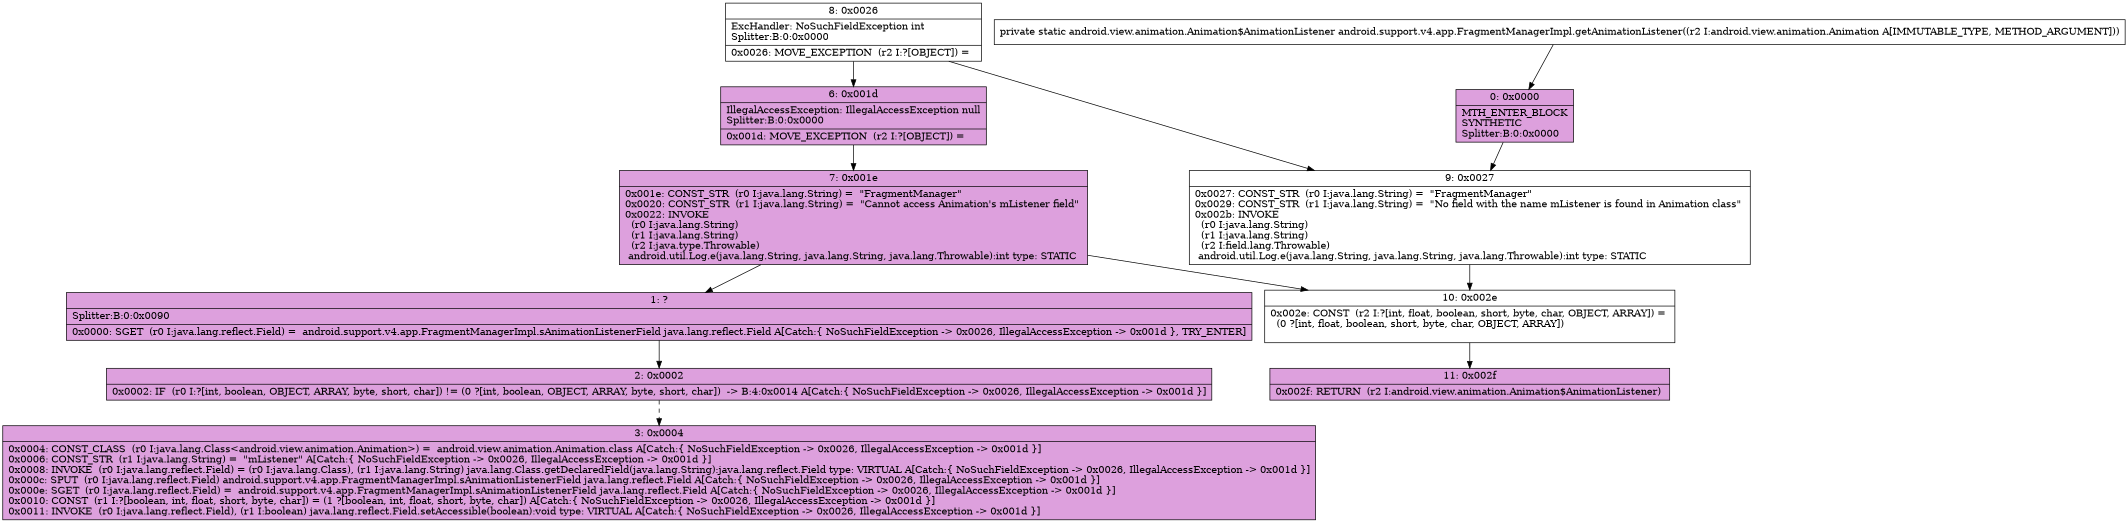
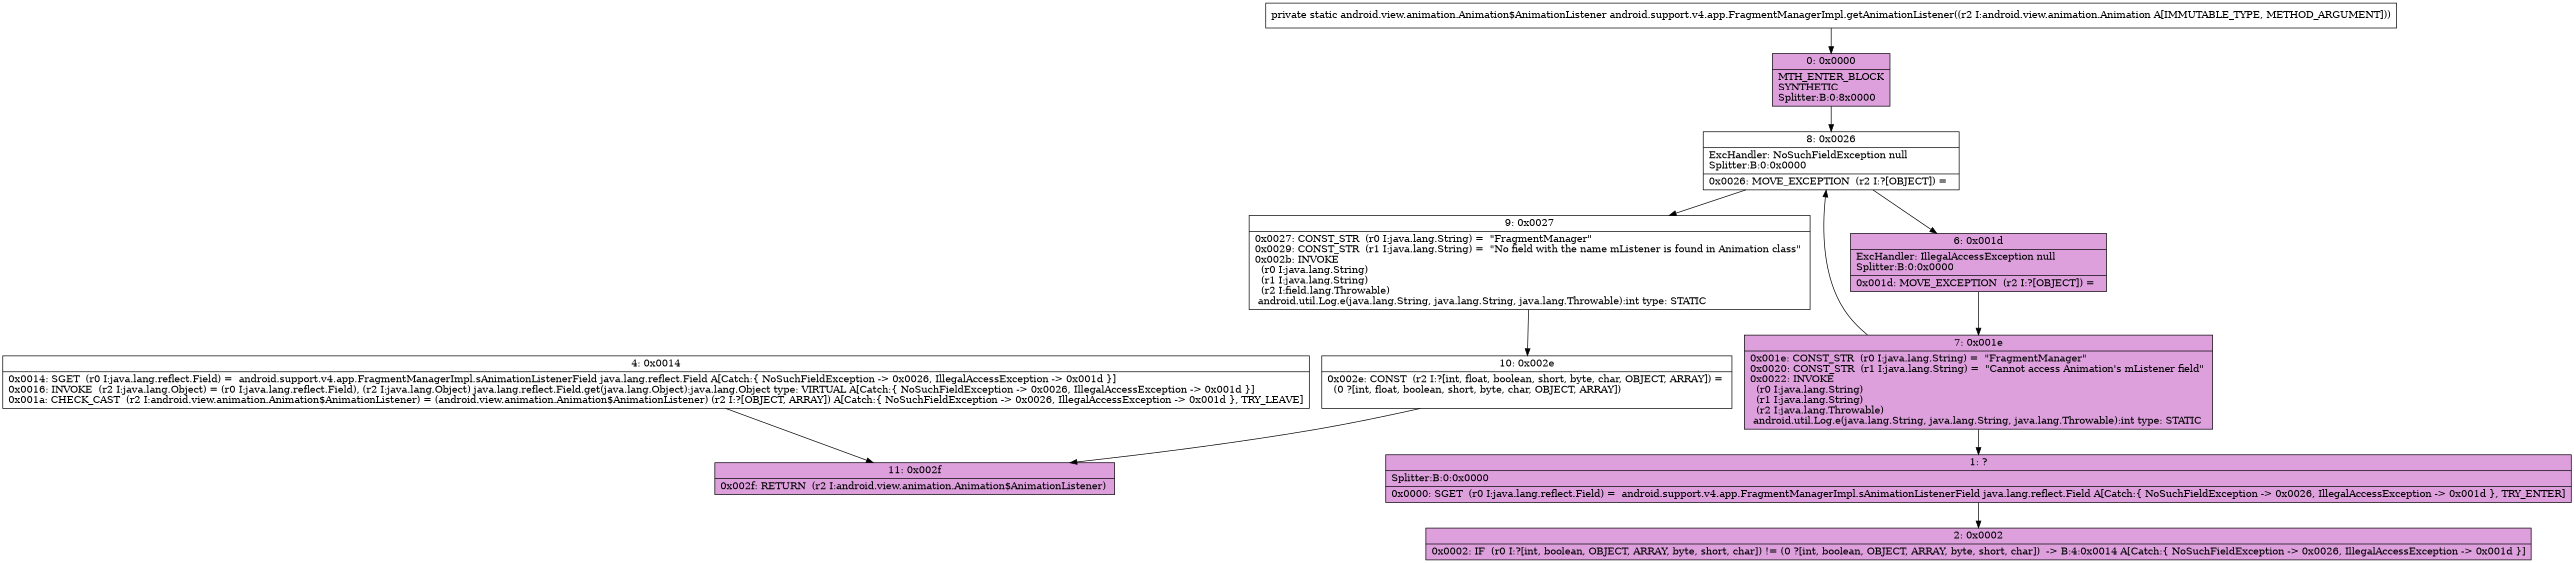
(828, 27) -> (1808, 155)
(854, 110) -> (1956, 257)
(1511, 134) -> (1827, 98)
(1498, 153) -> (1831, 115)
(692, 246) -> (1817, 411)
(1194, 272) -> (1829, 272)
(121, 316) -> (1440, 478)
none -> (656, 382)
(659, 473) -> none
